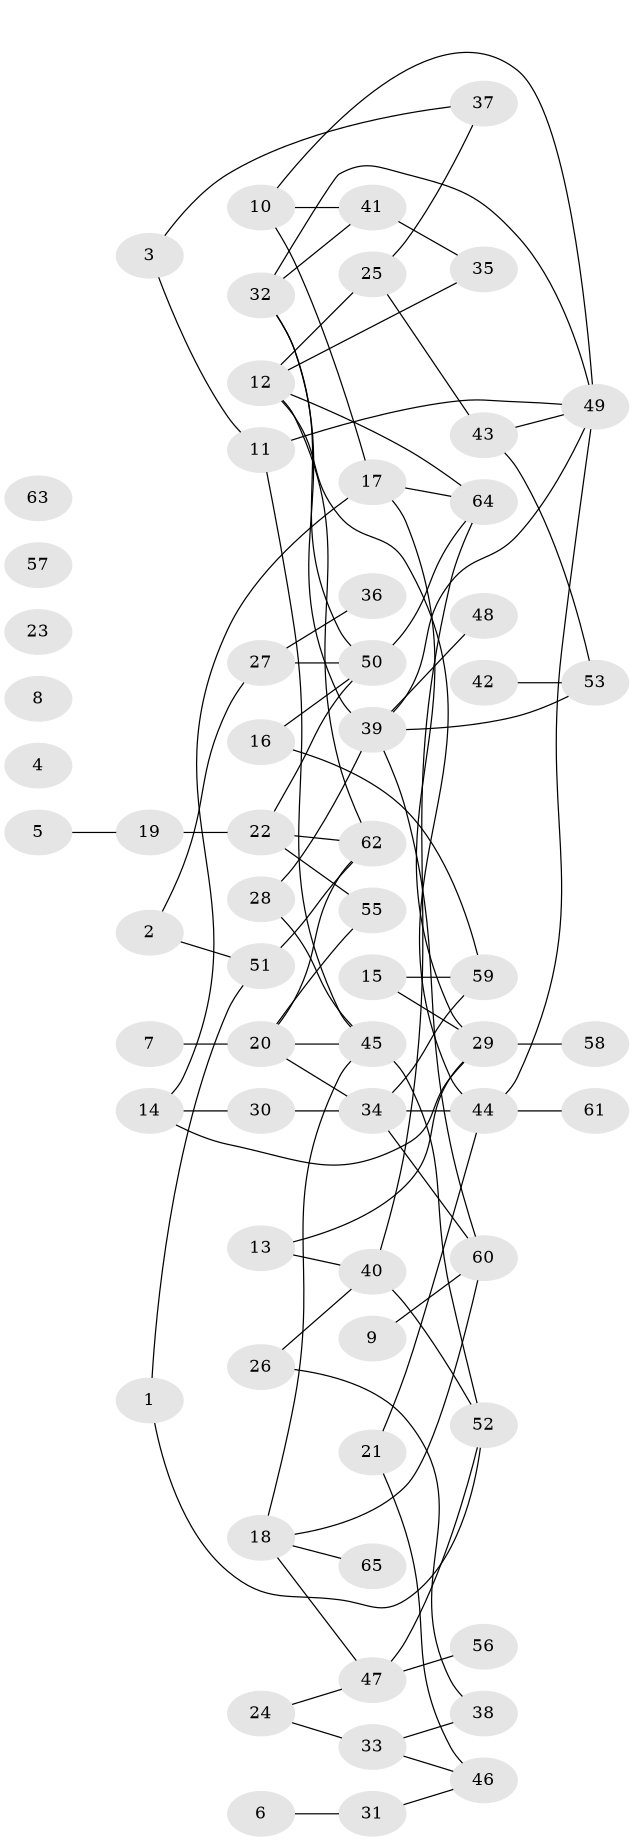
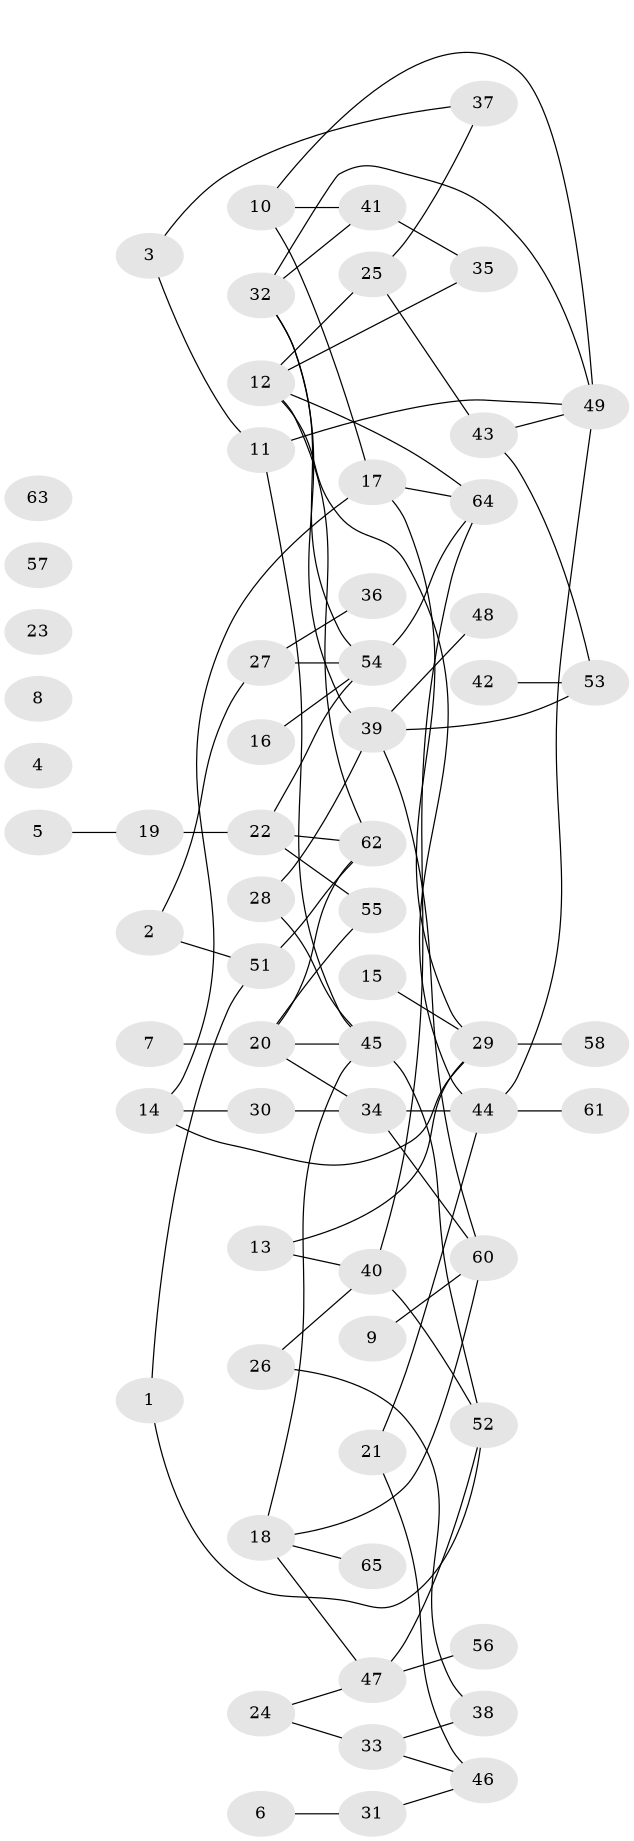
(476, 562) -> none
(372, 663) -> (372, 663)
(484, 977) -> none
